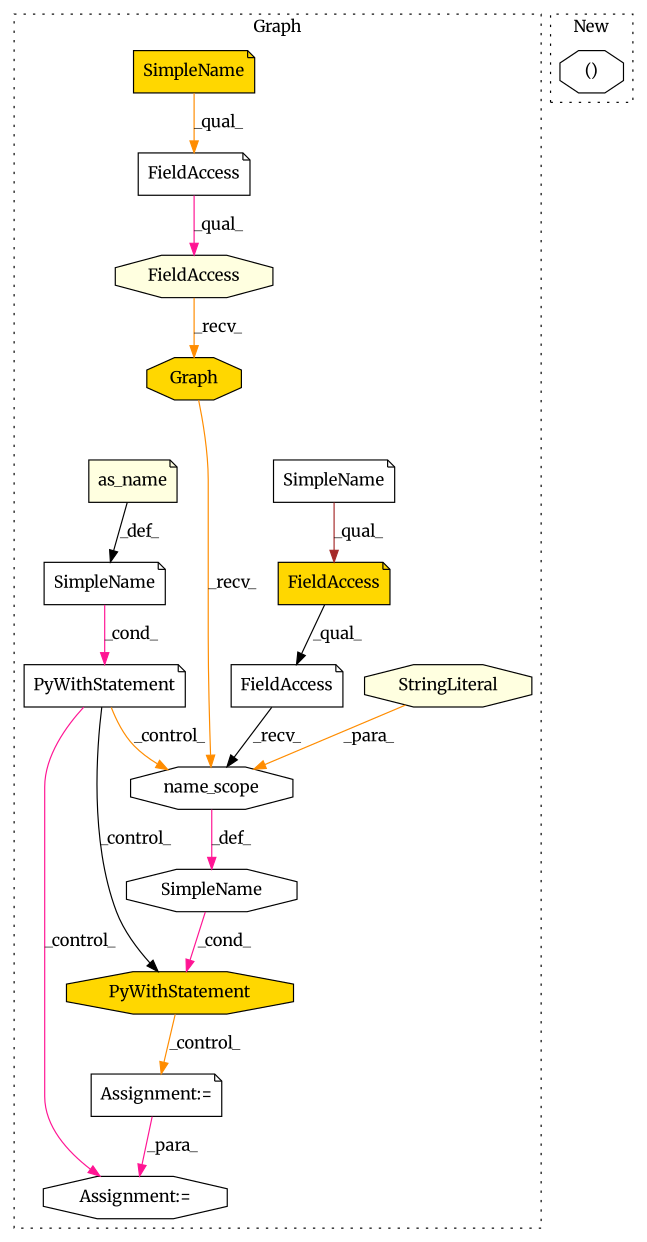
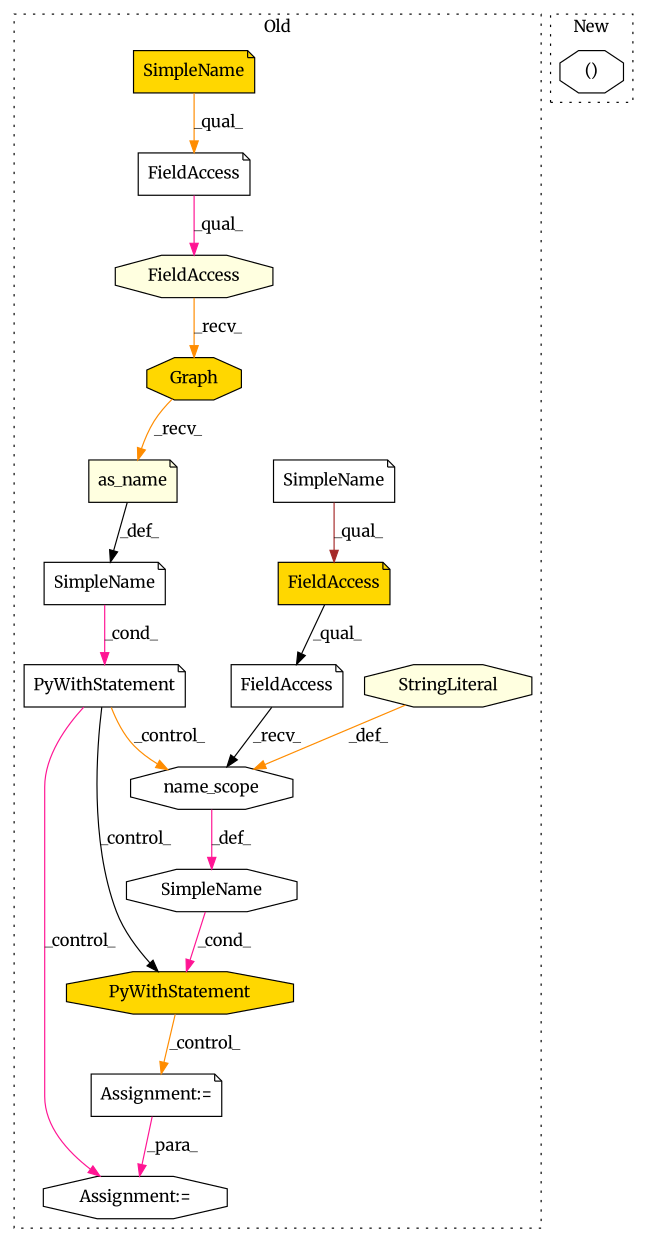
(278, 28) -> (278, 28)
(208, 577) -> (154, 422)
(369, 737) -> (369, 737)
